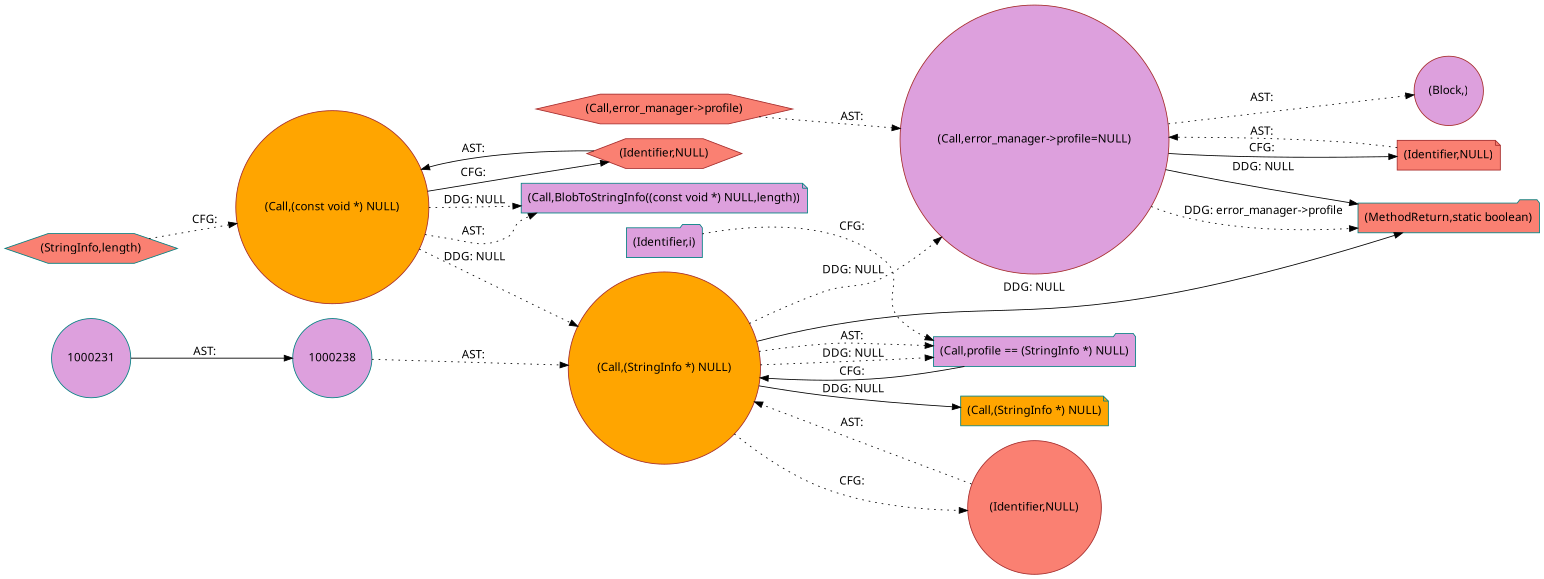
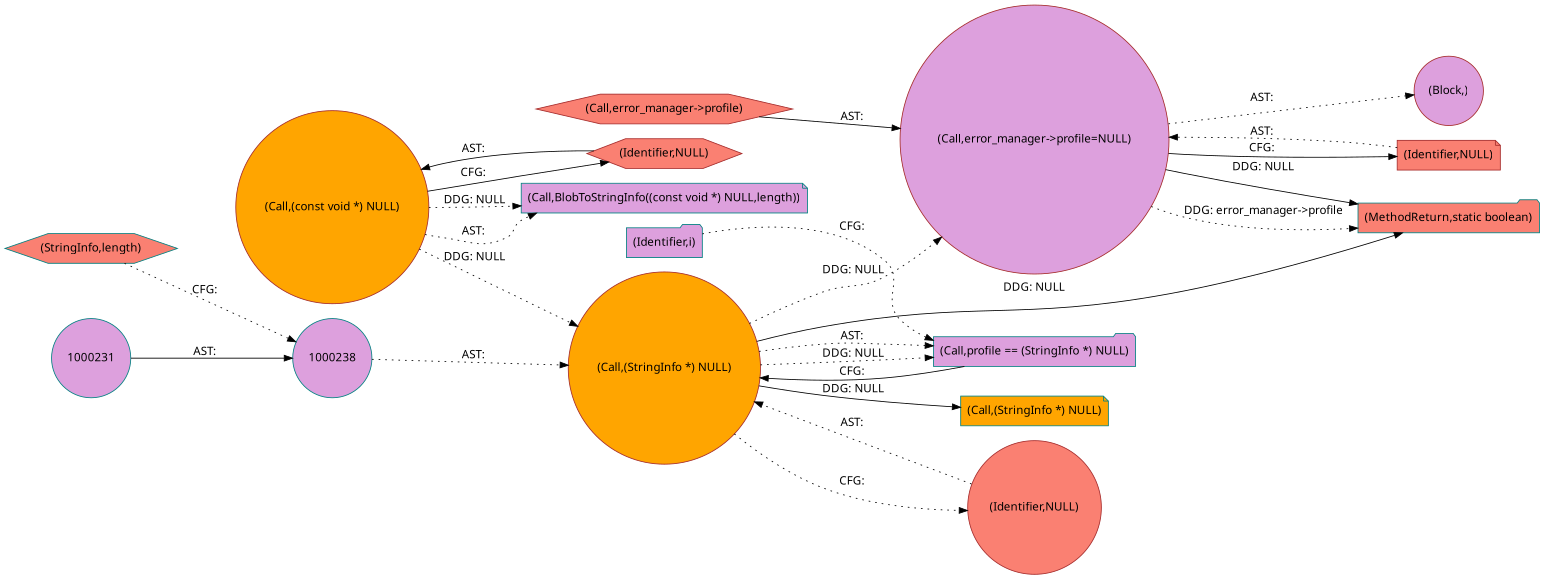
(826, 122) -> (826, 122)
(189, 232) -> (206, 301)
